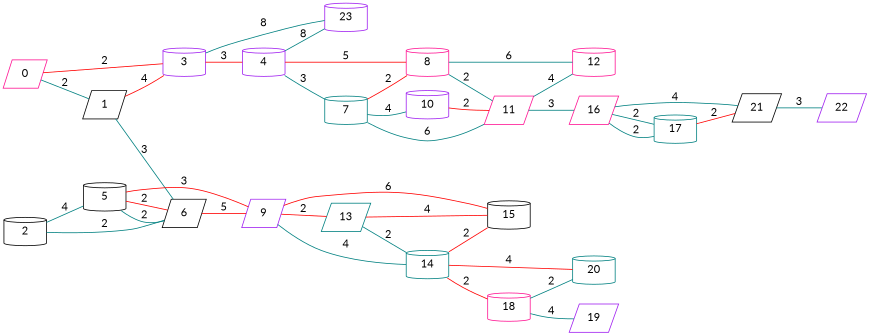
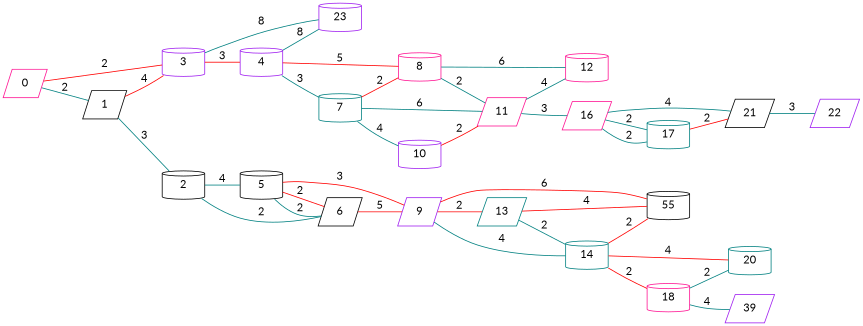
(144, 159) -> (144, 144)
(509, 215) -> (668, 206)
(594, 318) -> (750, 309)
